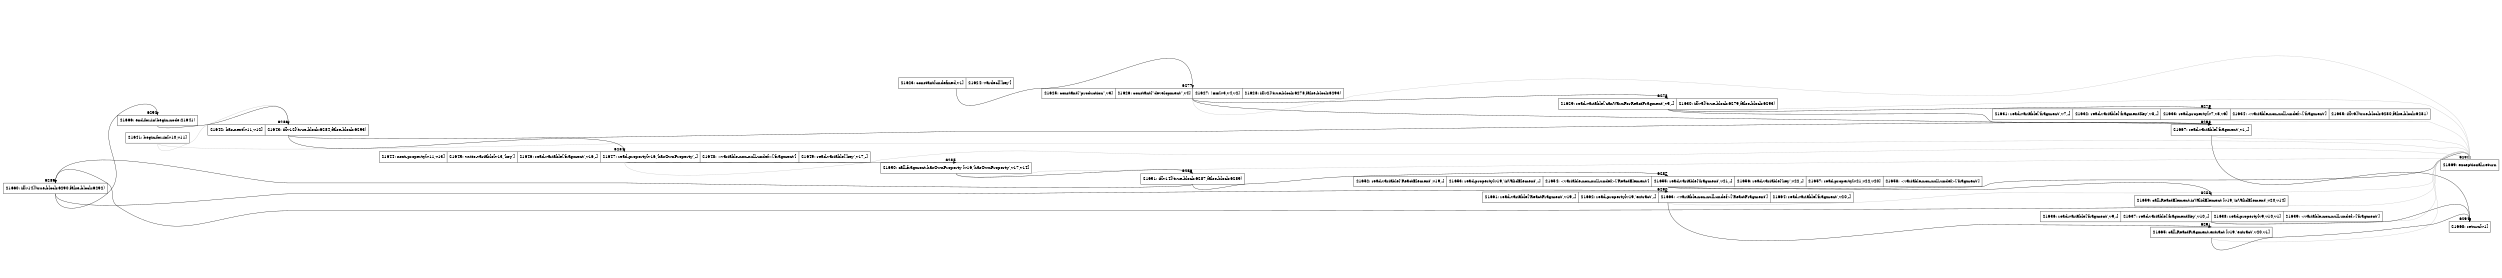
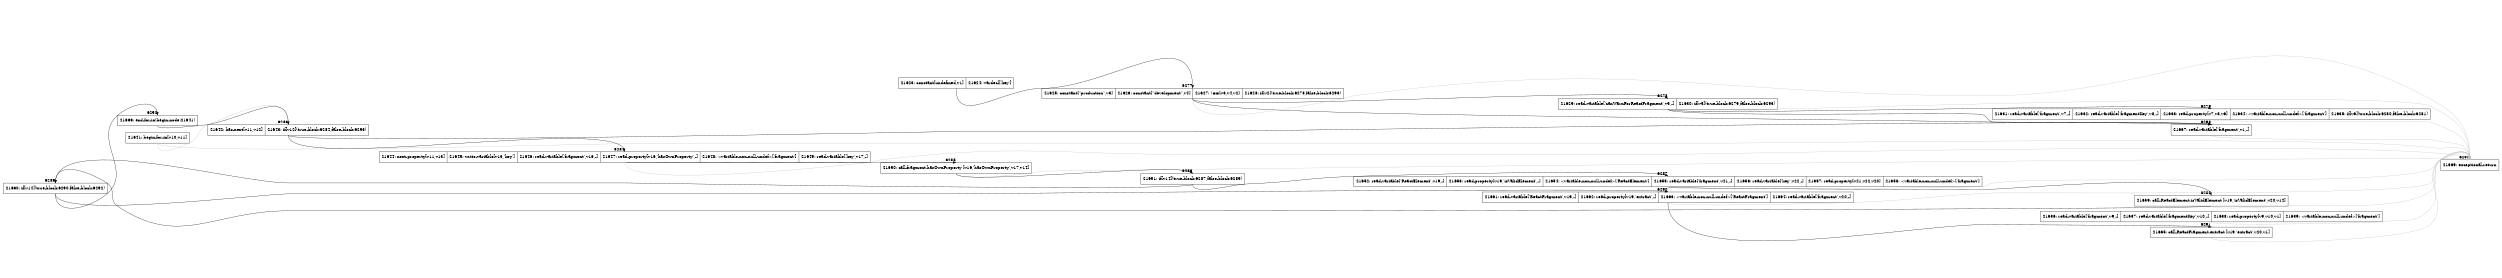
(2072, 180) -> (2072, 180)
(2470, 227) -> none
